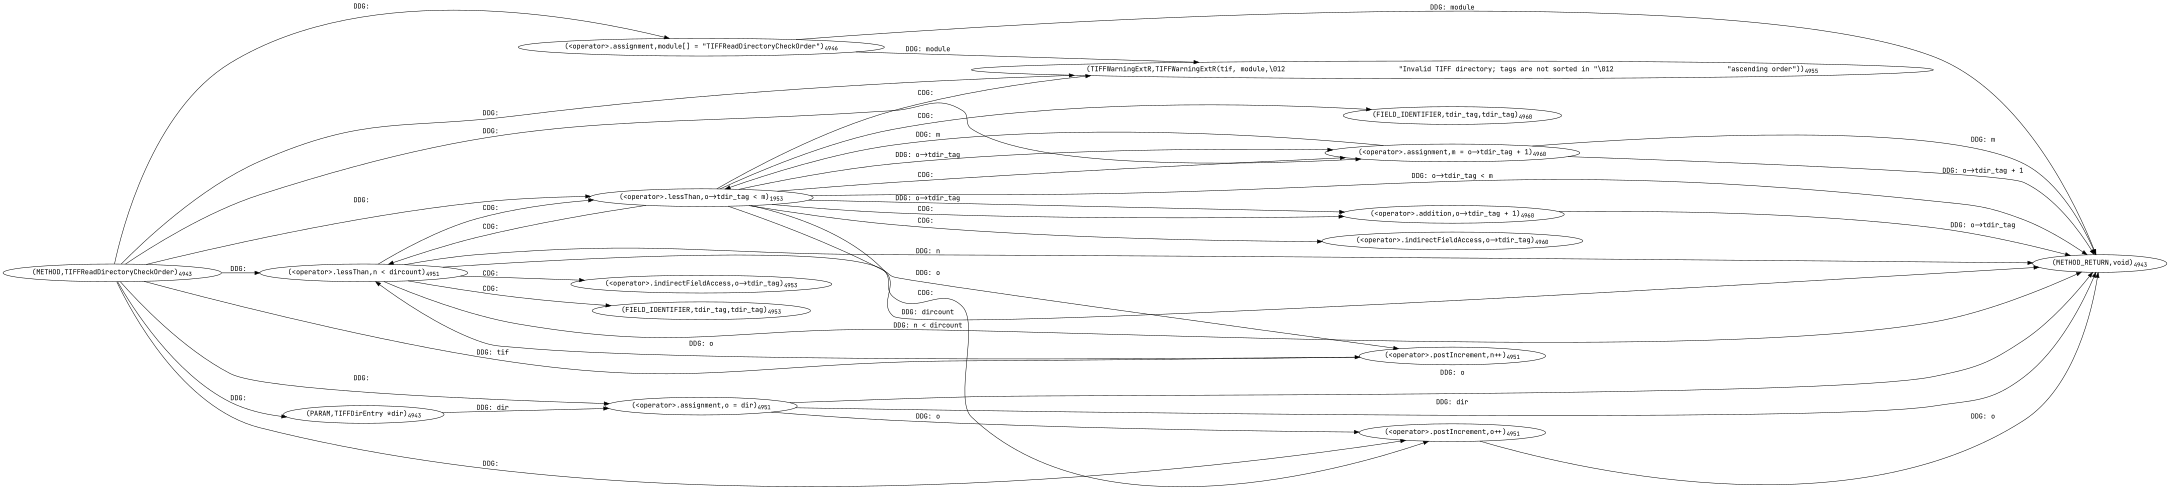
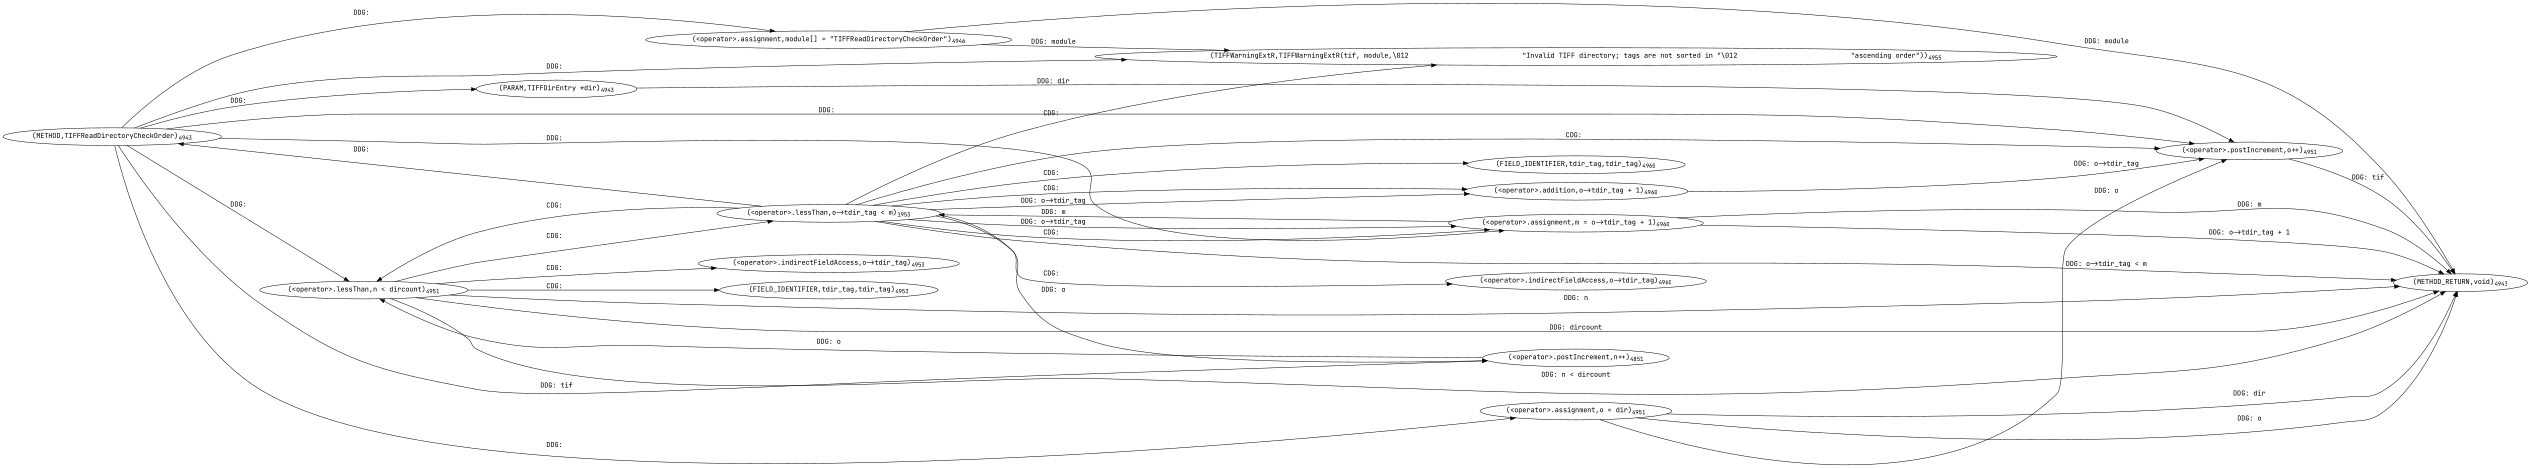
(1814, 217) -> (1944, 185)
(364, 219) -> (473, 175)
(1513, 355) -> (1637, 357)
(523, 411) -> (1437, 85)
(1983, 417) -> (2368, 178)
